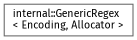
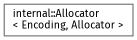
(69, 20) -> (69, 20)
